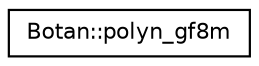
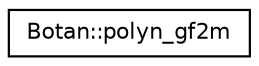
(129, 33) -> (129, 33)
